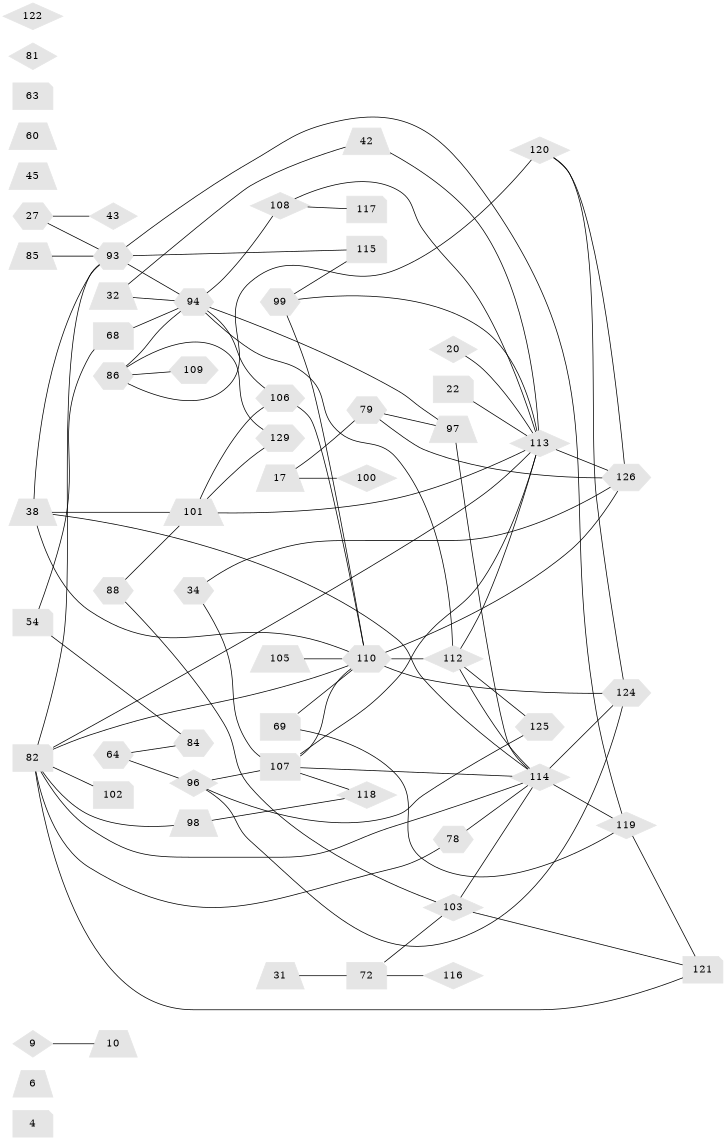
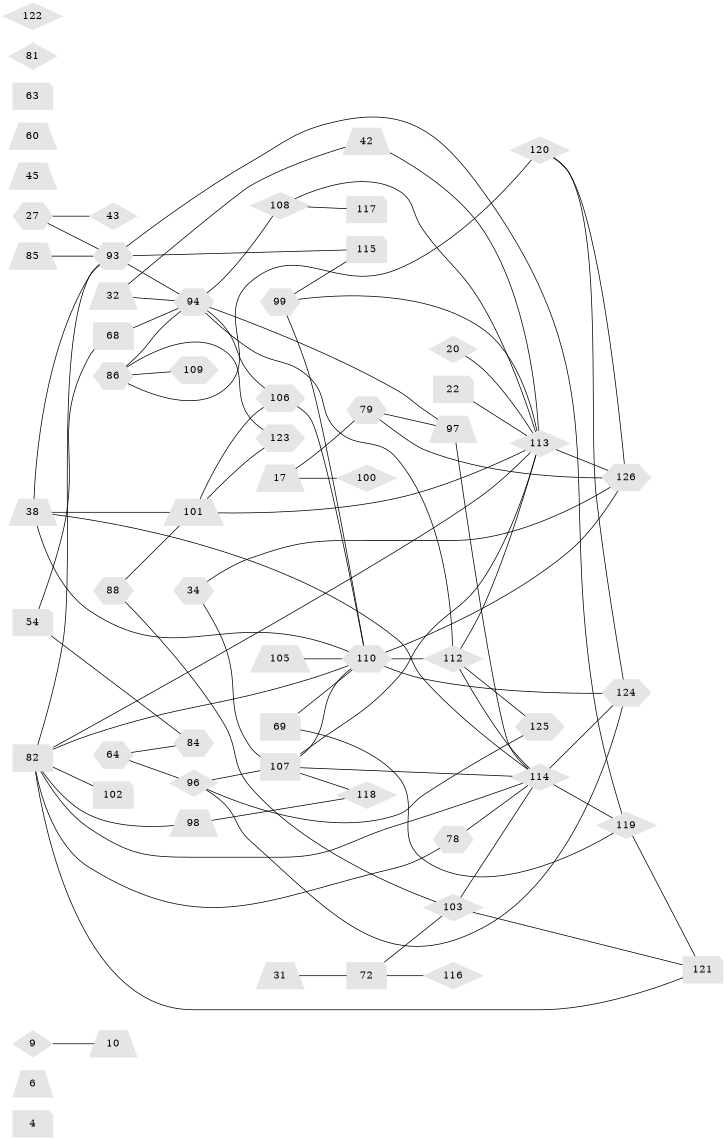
(280, 438) -> (280, 438)
